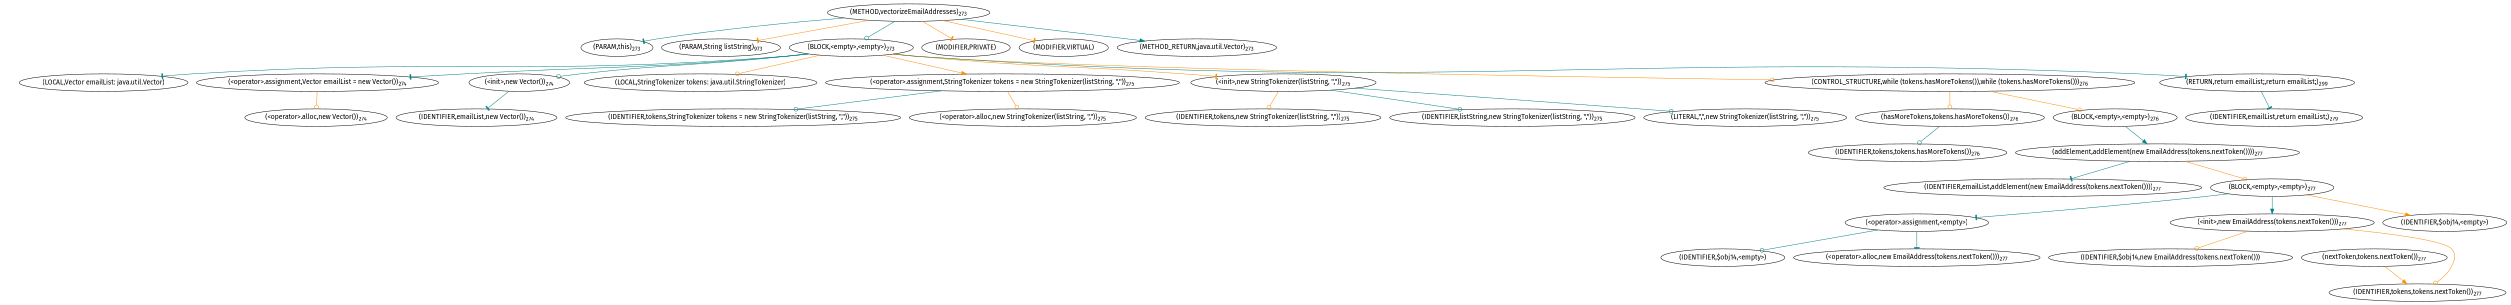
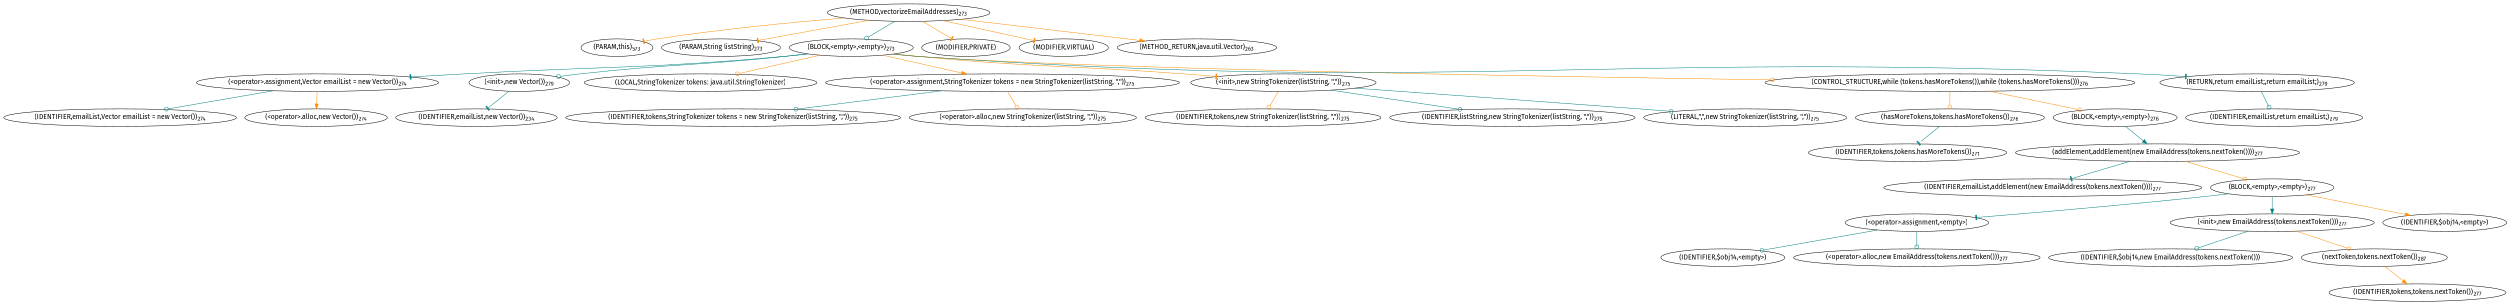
(744, 28) -> (744, 28)
(1050, 30) -> (1050, 30)
(636, 47) -> (636, 47)
(758, 47) -> (758, 47)
(1250, 47) -> (1250, 47)
(550, 82) -> (550, 82)
(2323, 82) -> (2323, 82)
(104, 83) -> none
(317, 98) -> (317, 98)
(2265, 99) -> (2265, 99)
(530, 117) -> (530, 117)
none -> (120, 118)
(1930, 134) -> (1930, 134)
(1976, 152) -> (1976, 152)
(1917, 239) -> (1917, 239)
(2223, 239) -> (2223, 239)
(2418, 239) -> (2322, 240)
(2422, 257) -> (2422, 257)
